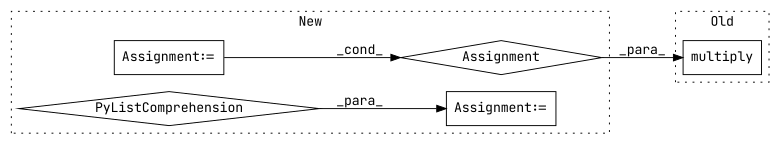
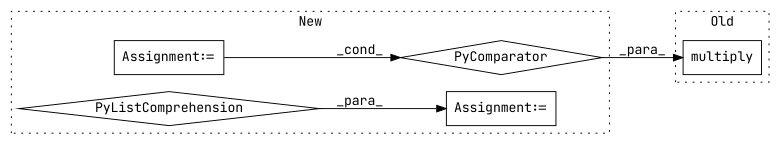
(501, 58) -> (501, 58)
